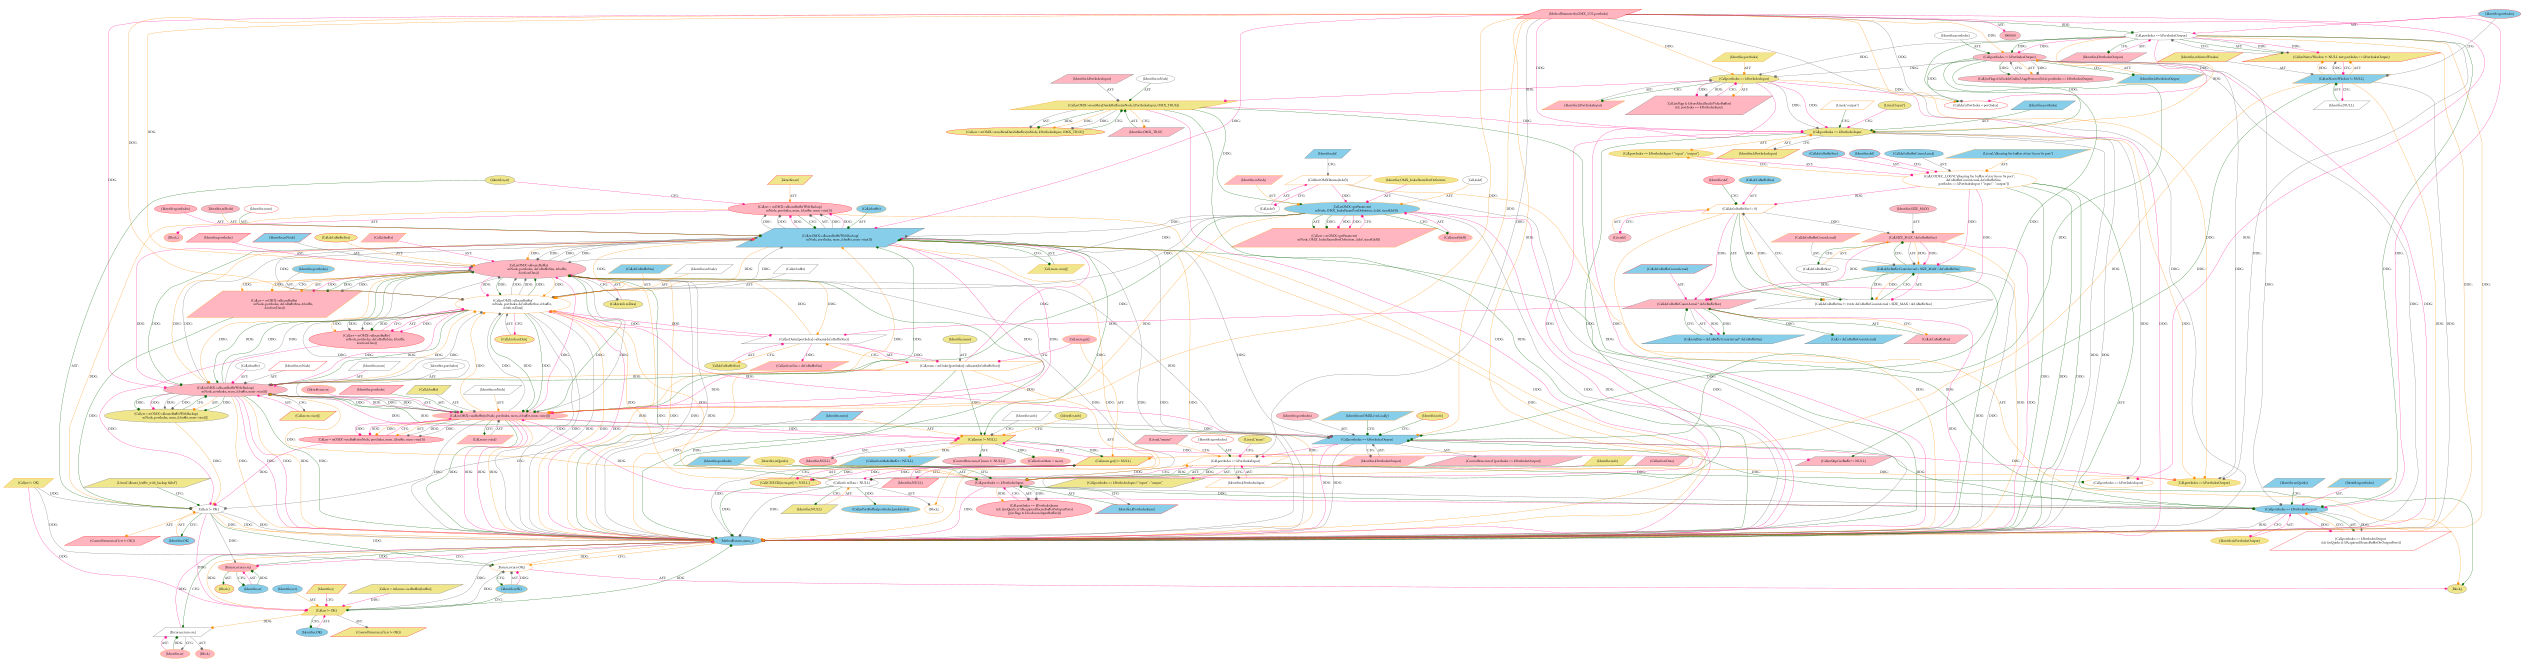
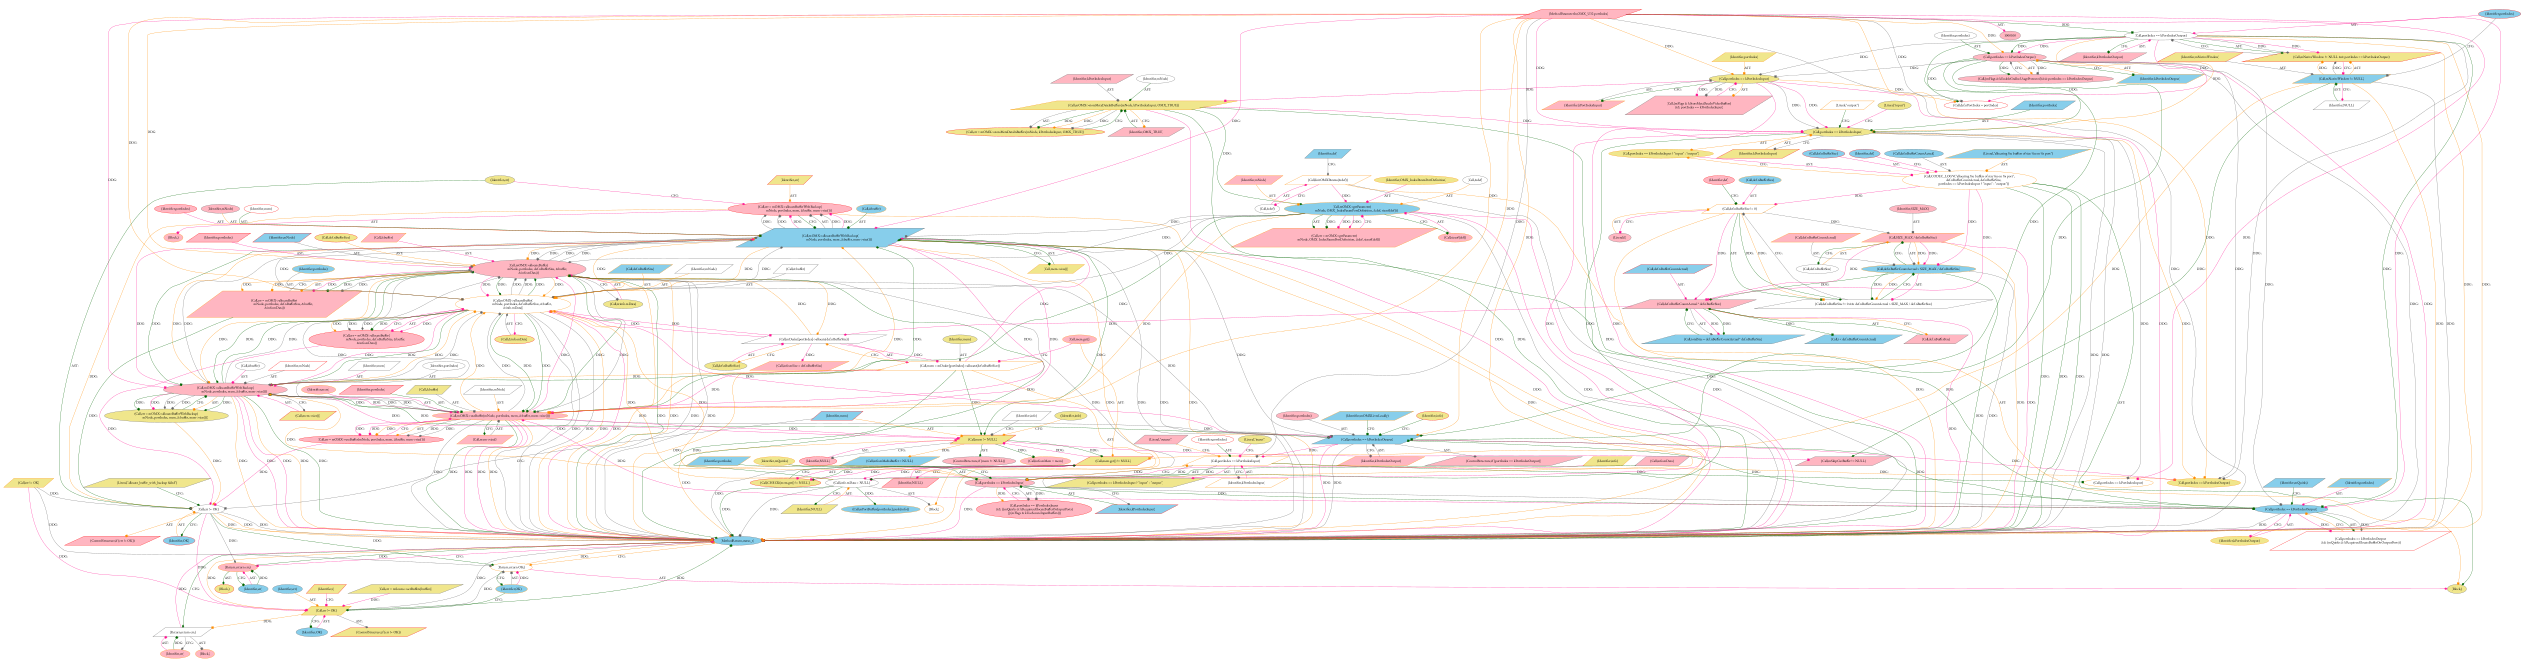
none -> (789, 446)
